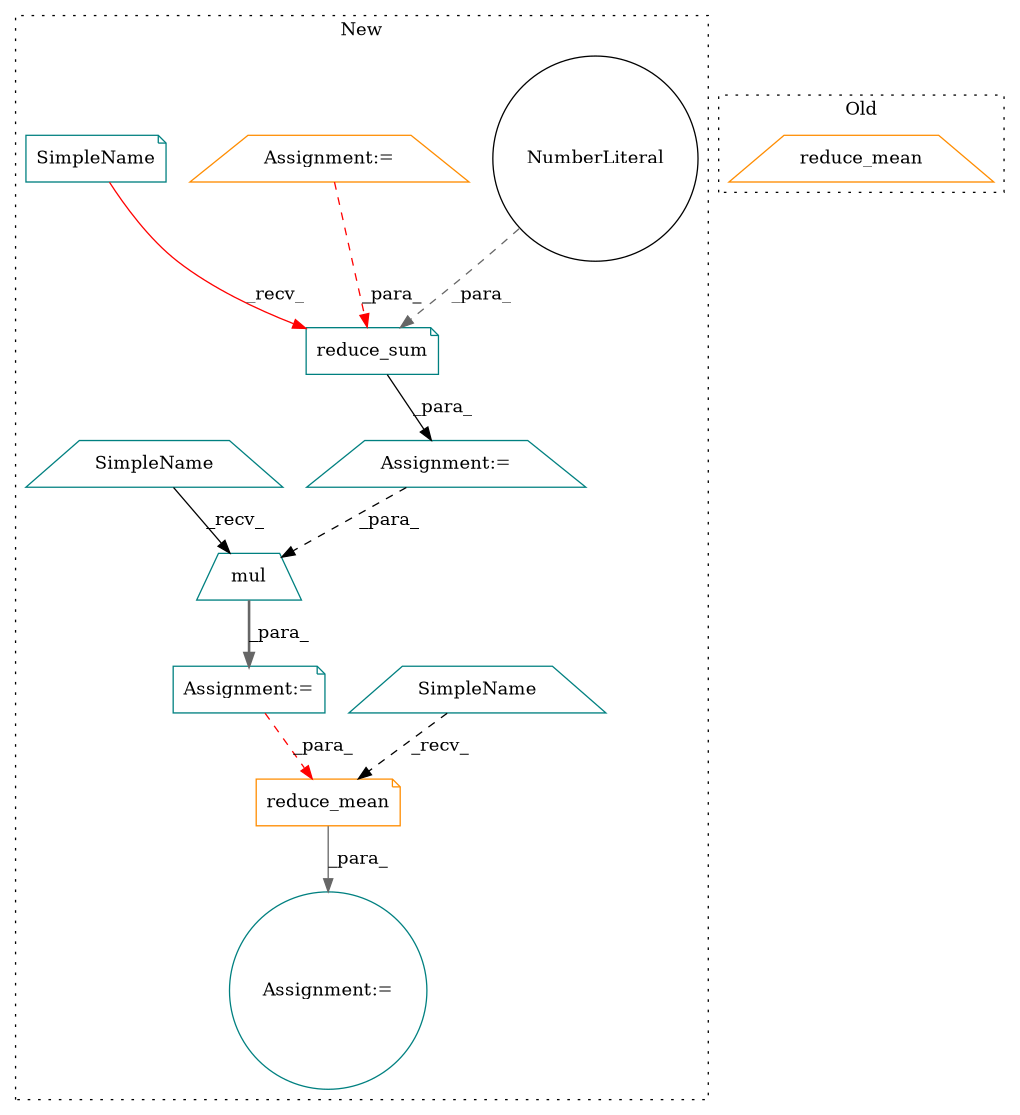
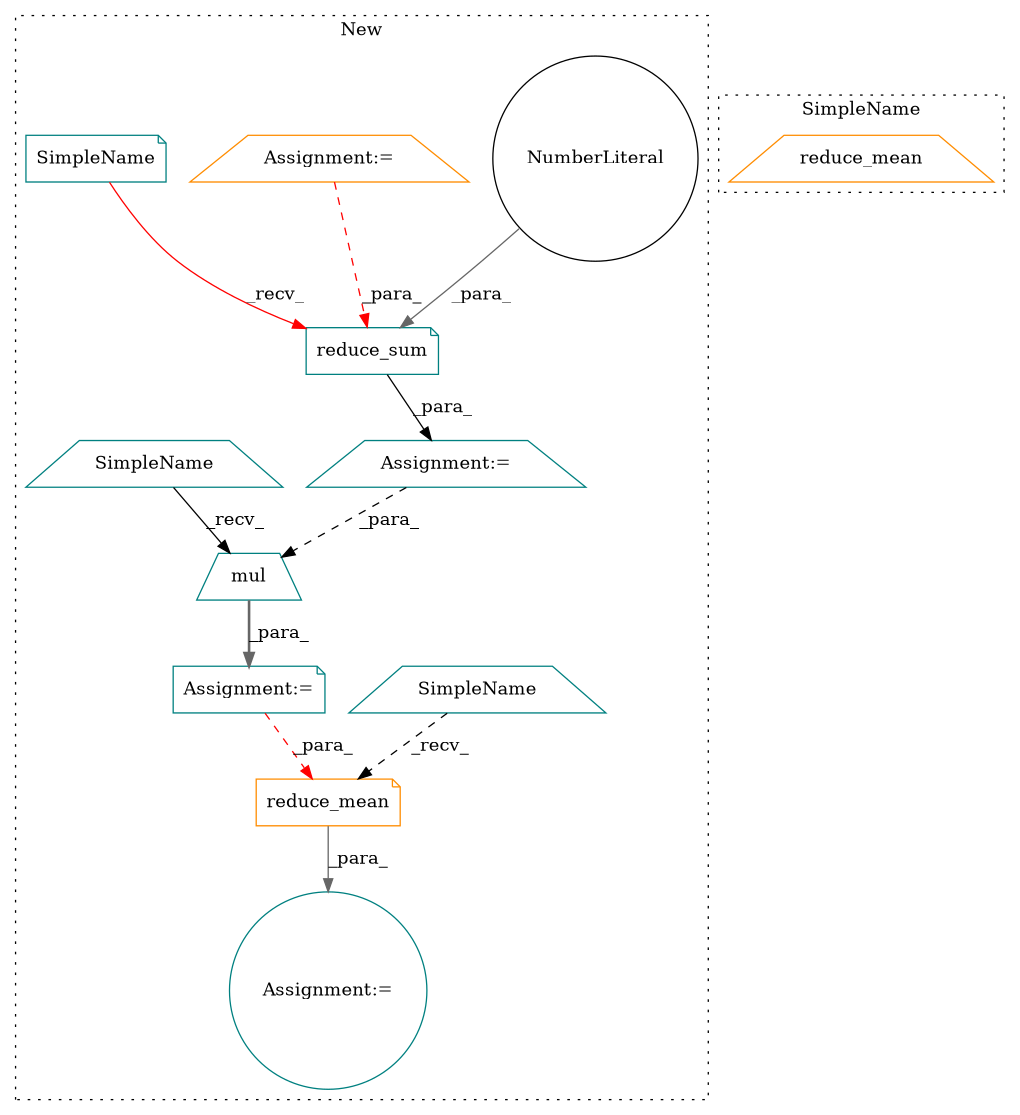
(861, 110) -> (861, 110)
(466, 275) -> (466, 275)
